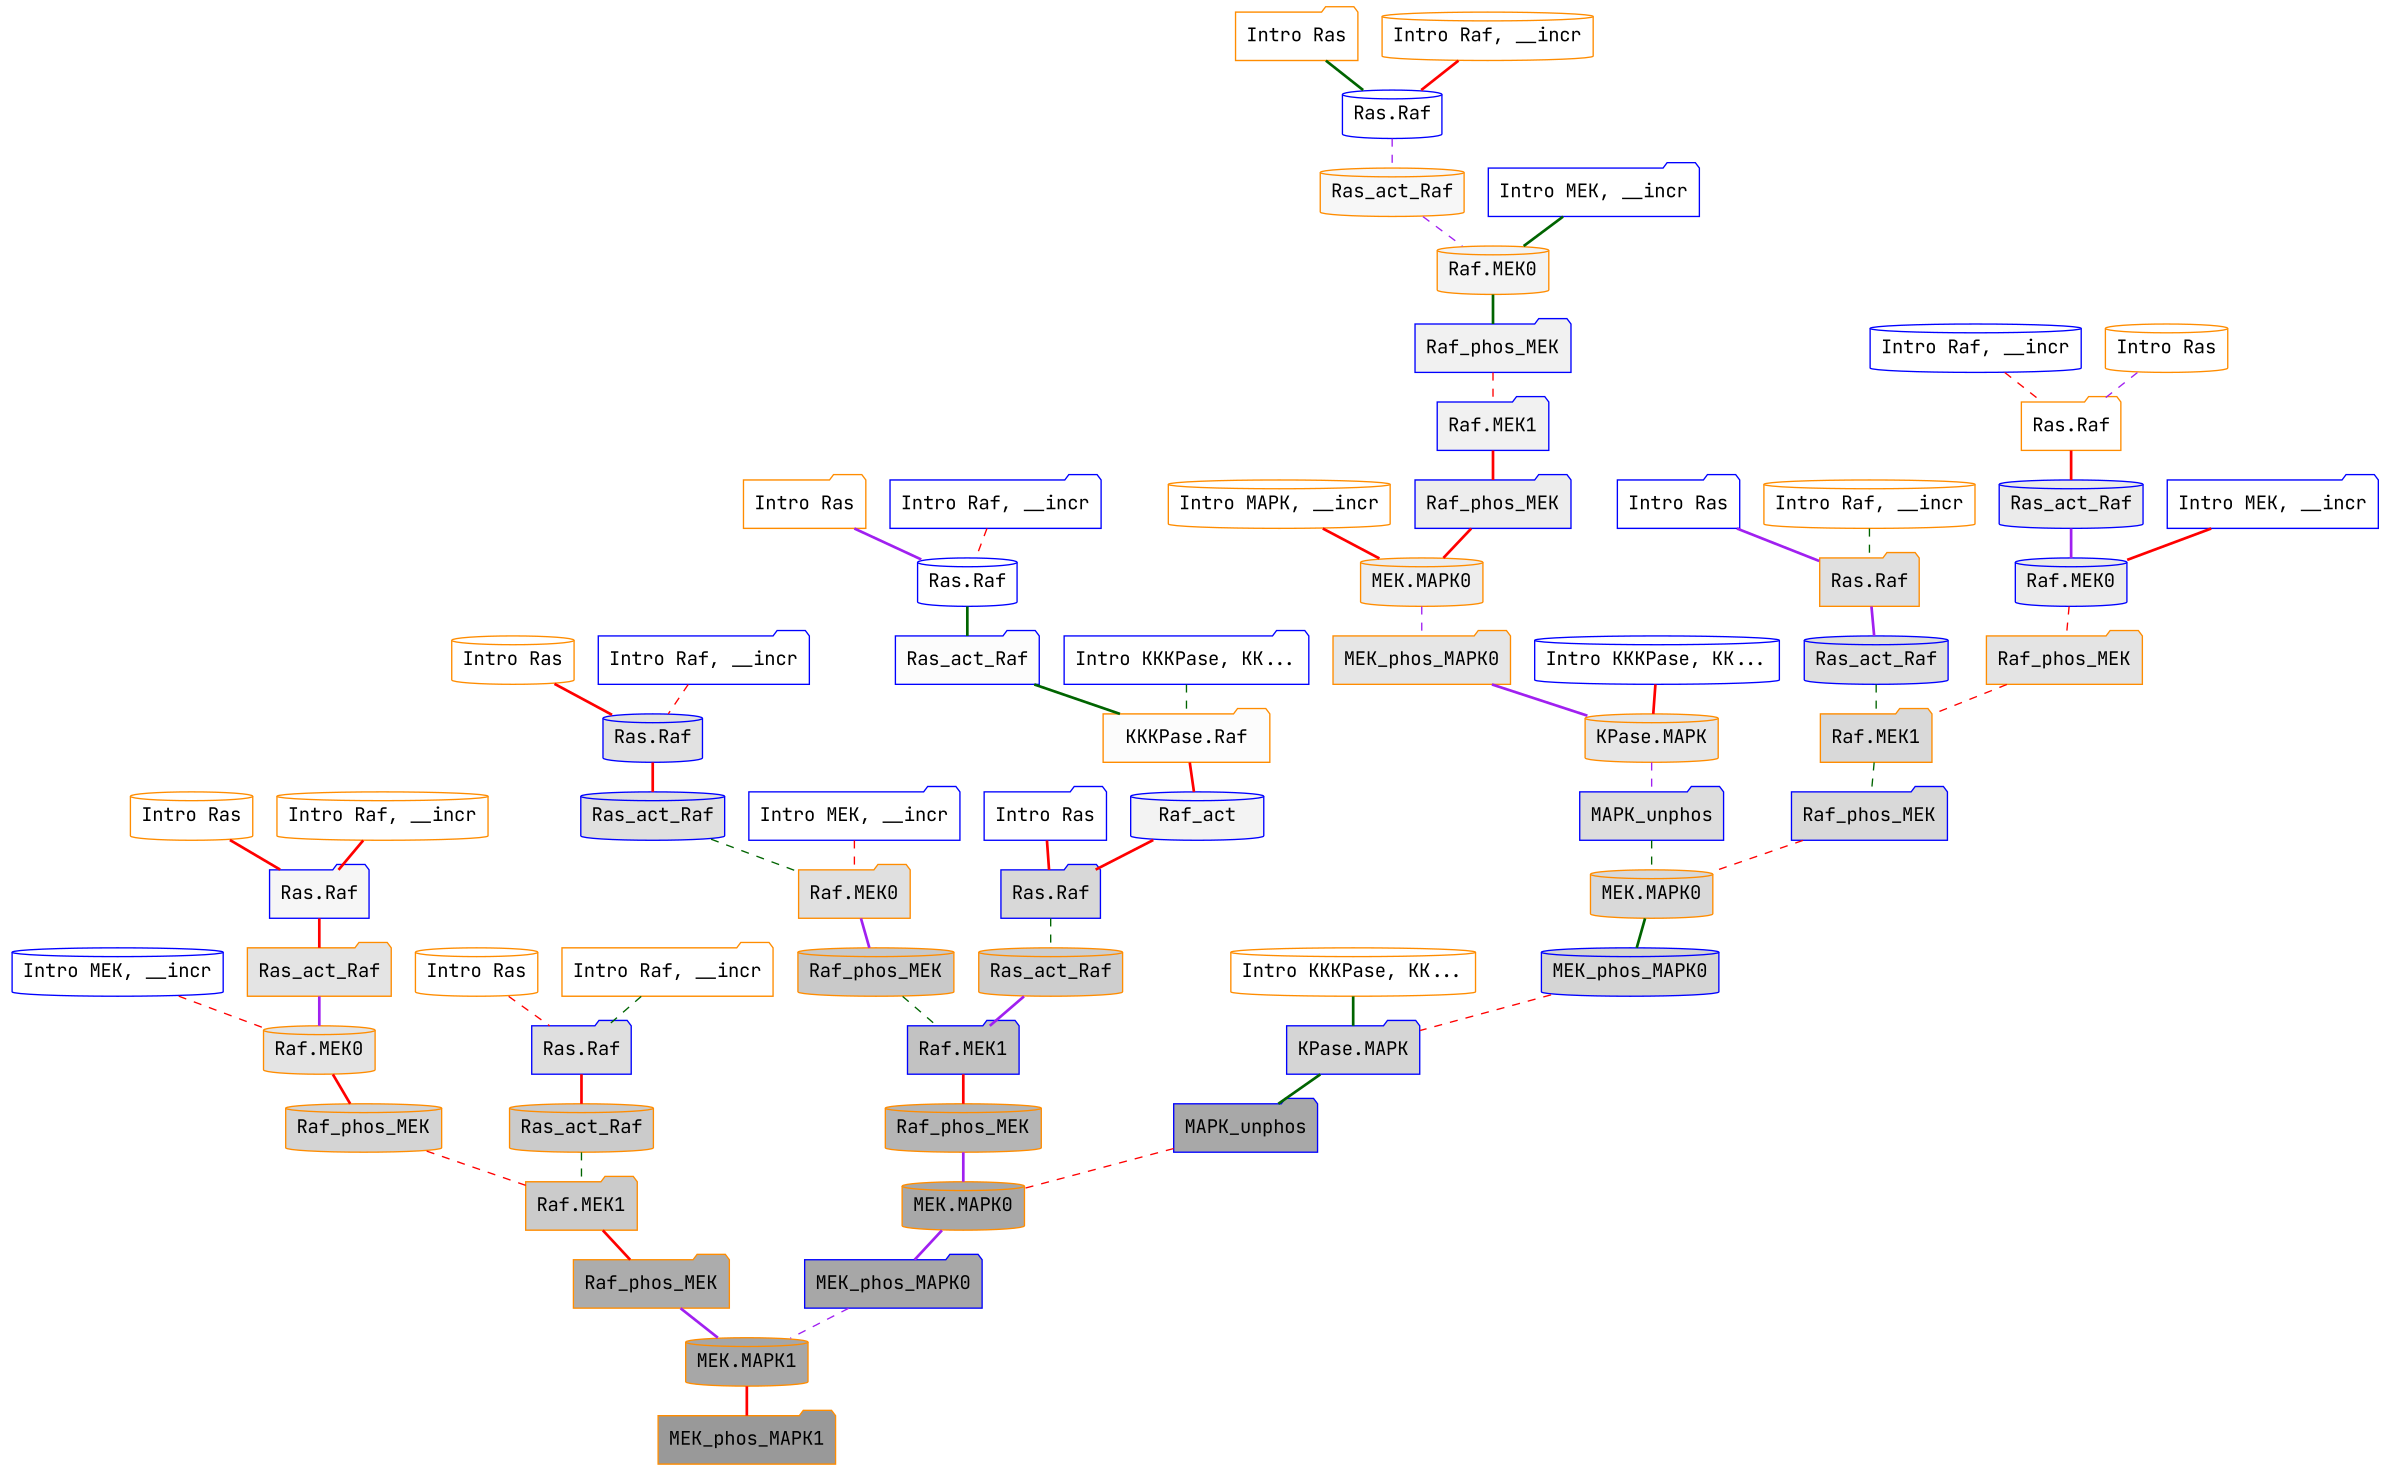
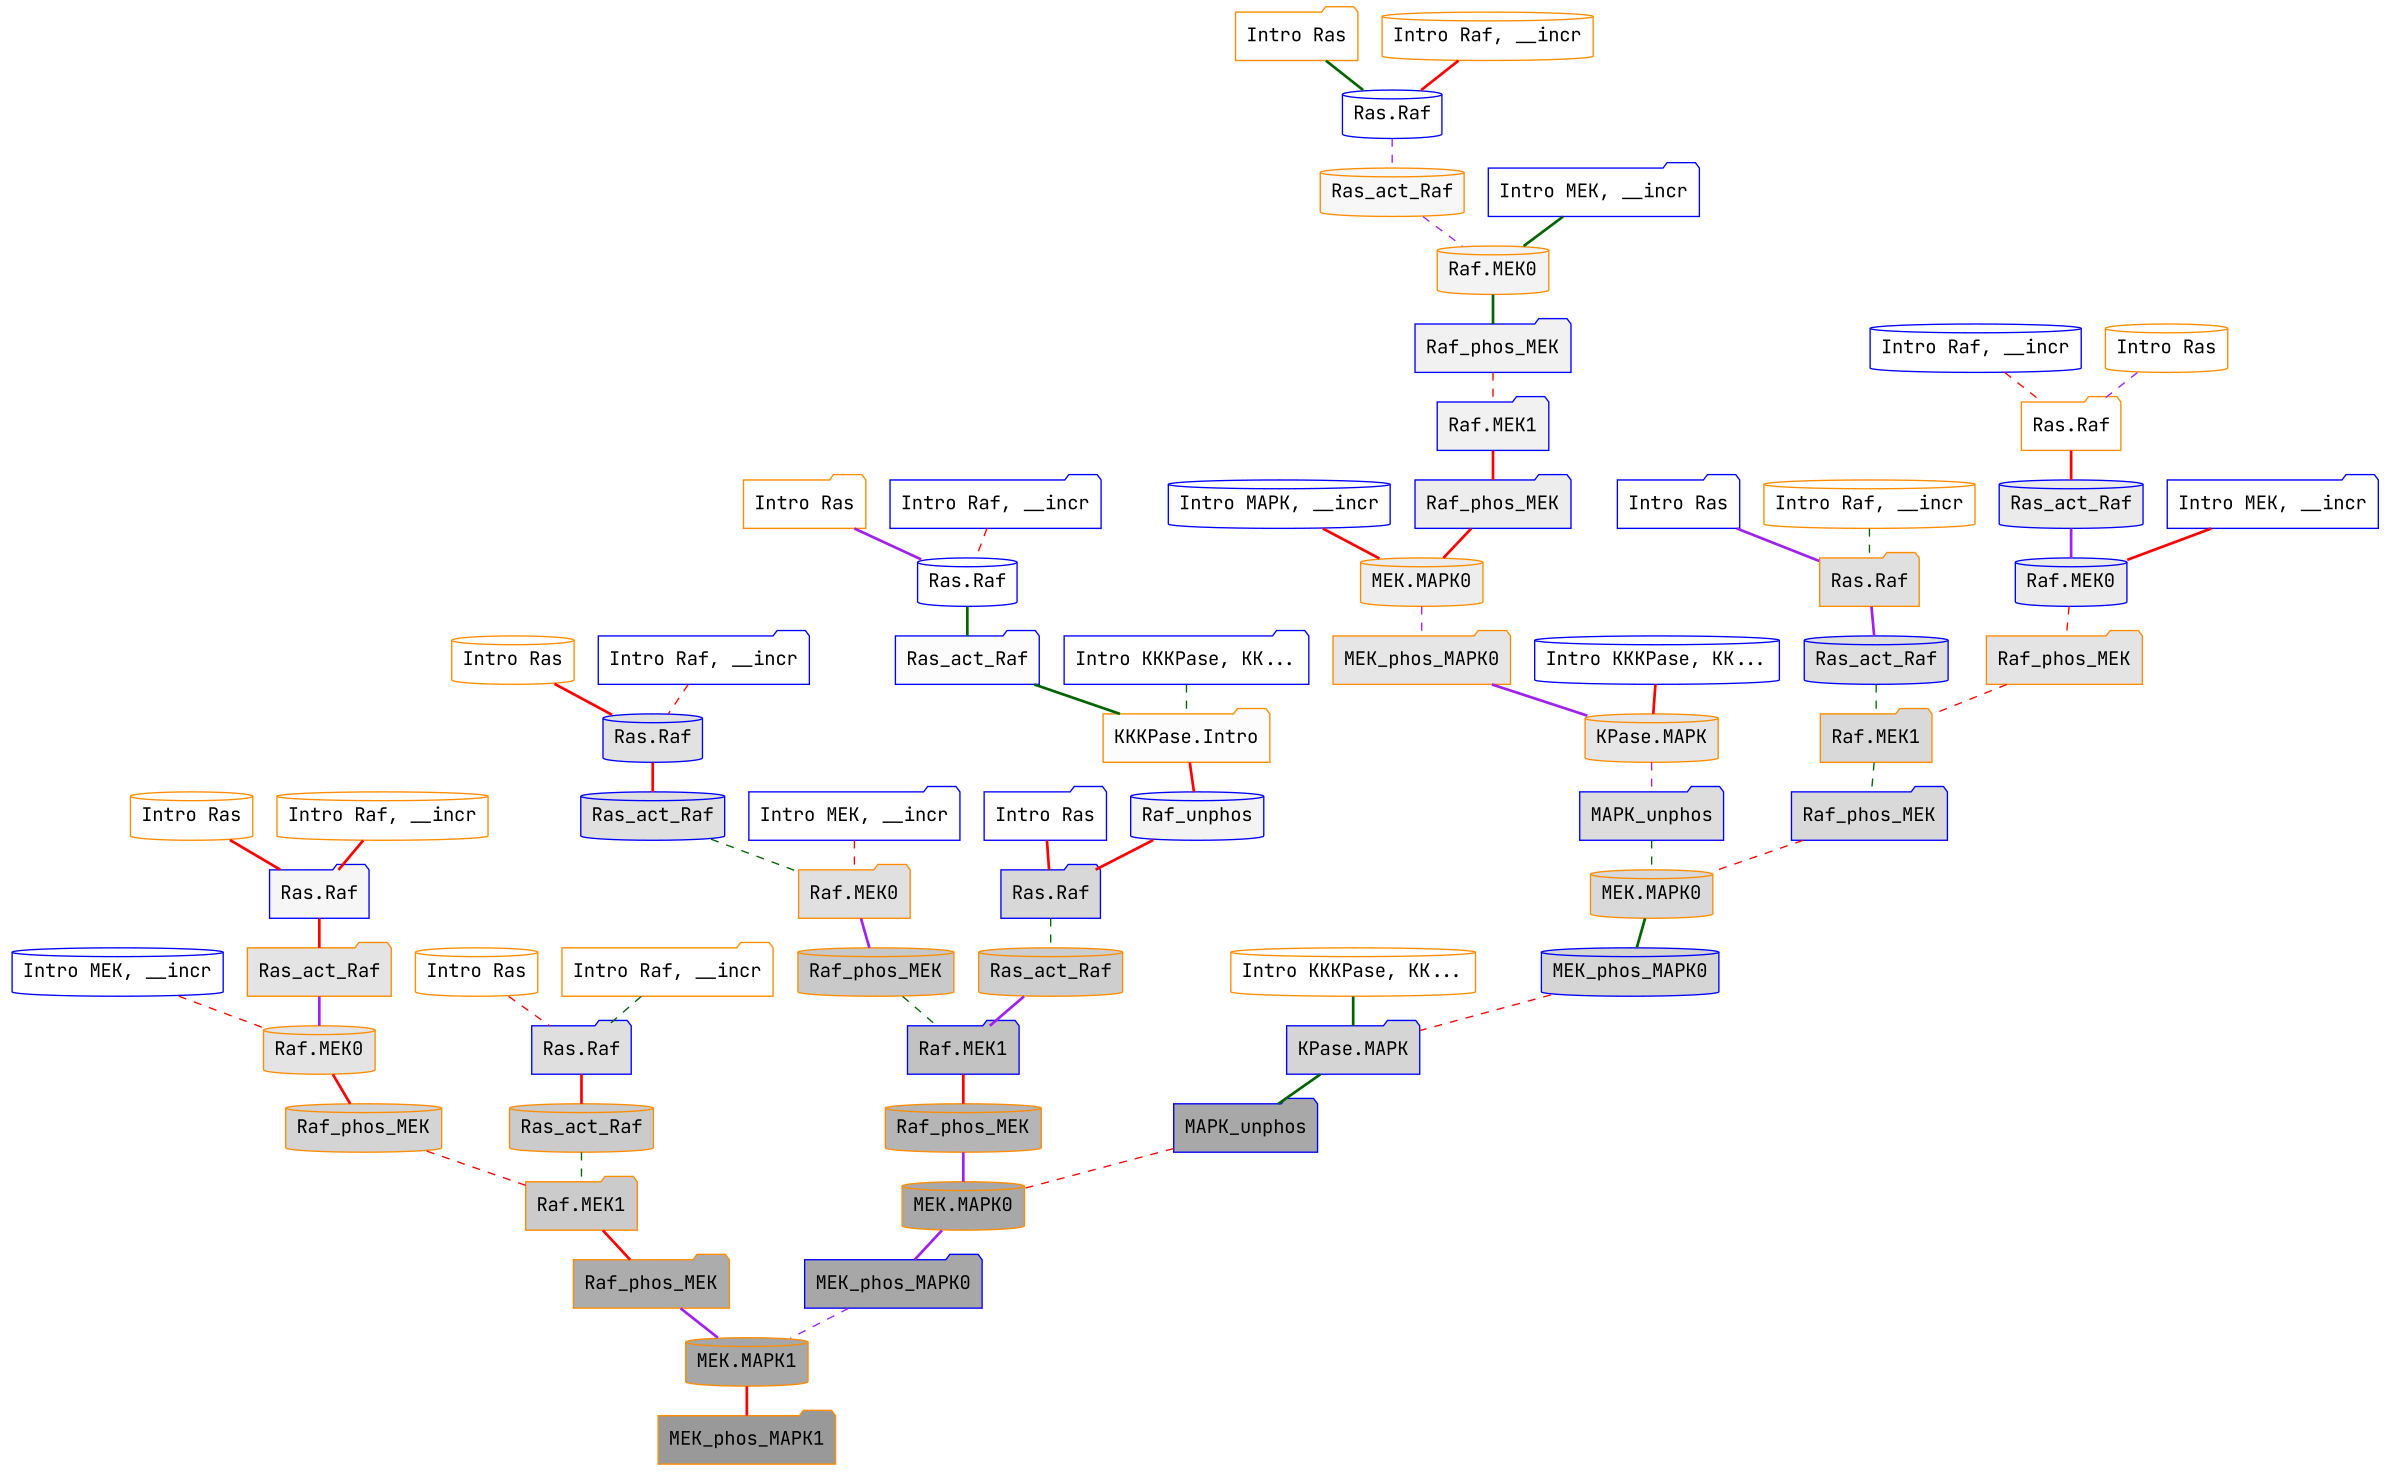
(1279, 504) -> (1279, 504)
(1186, 738) -> (1186, 738)
(1197, 816) -> (1197, 816)
